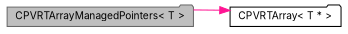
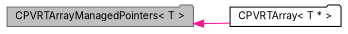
(207, 10) -> (217, 23)
